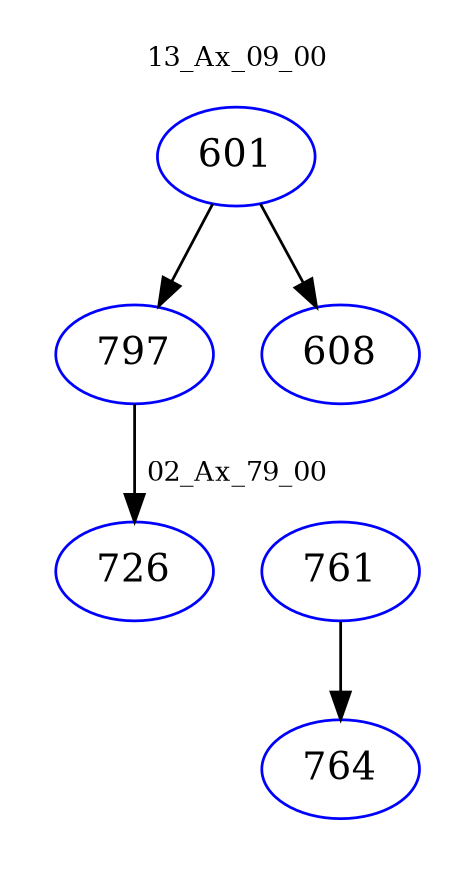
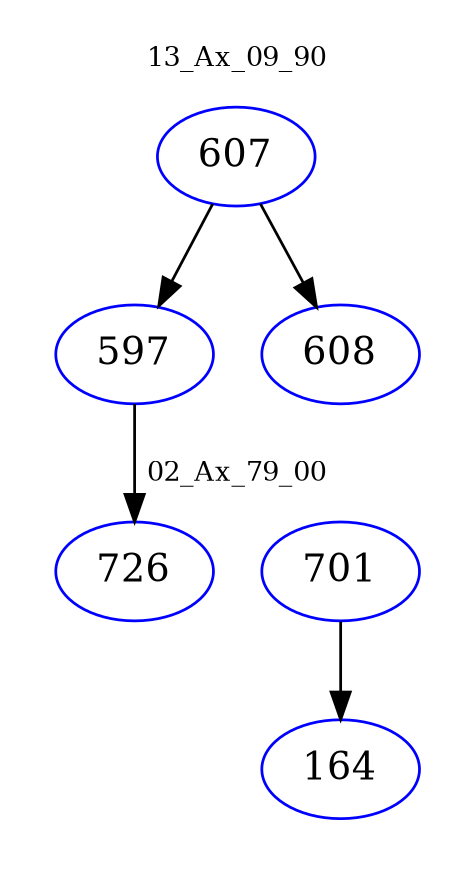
(238, 59) -> (238, 59)
(236, 157) -> (236, 157)
(135, 354) -> (135, 354)
(341, 571) -> (341, 571)
(341, 769) -> (341, 769)
